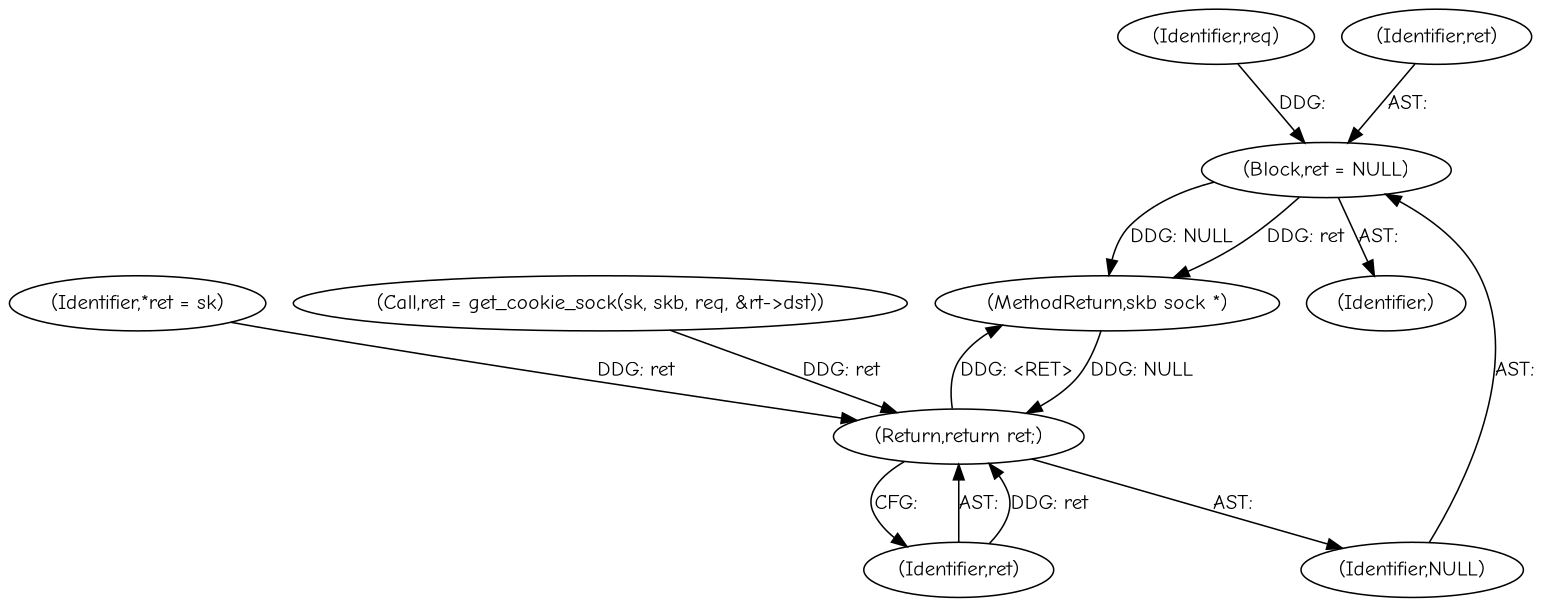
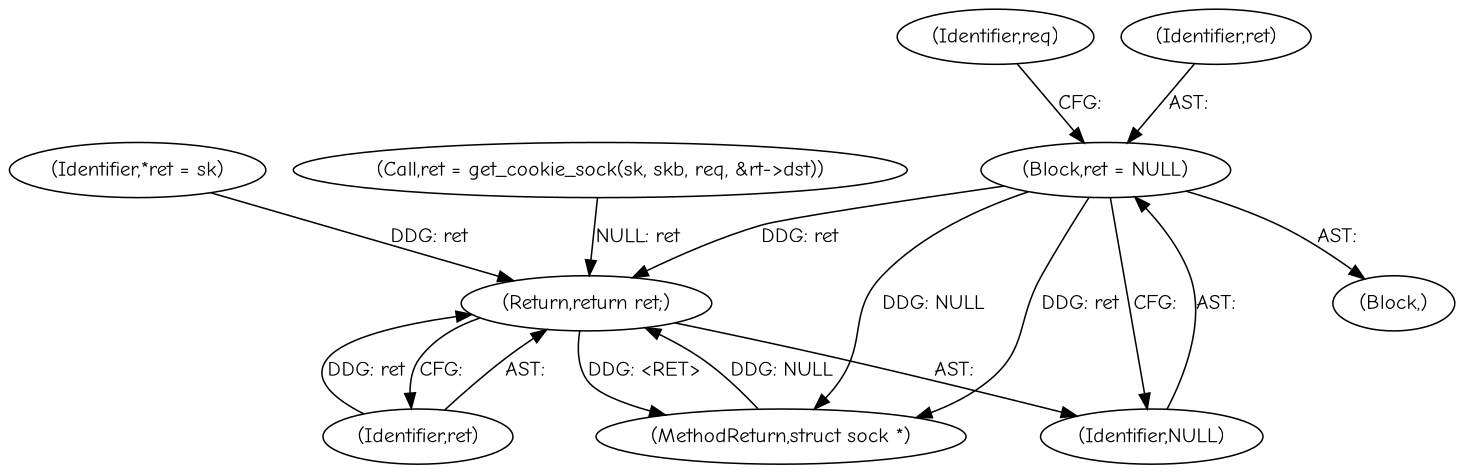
(1306, 103) -> (1084, 103)
none -> (821, 214)
none -> (1127, 296)
(1107, 303) -> (781, 437)
(1386, 303) -> (1394, 303)
(842, 370) -> (638, 237)
